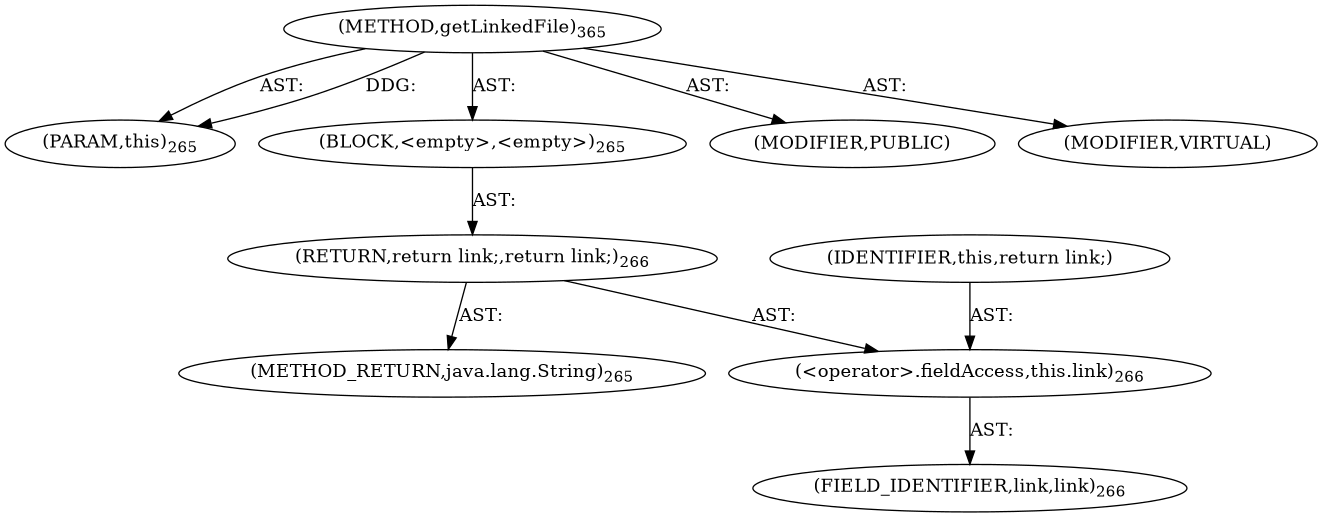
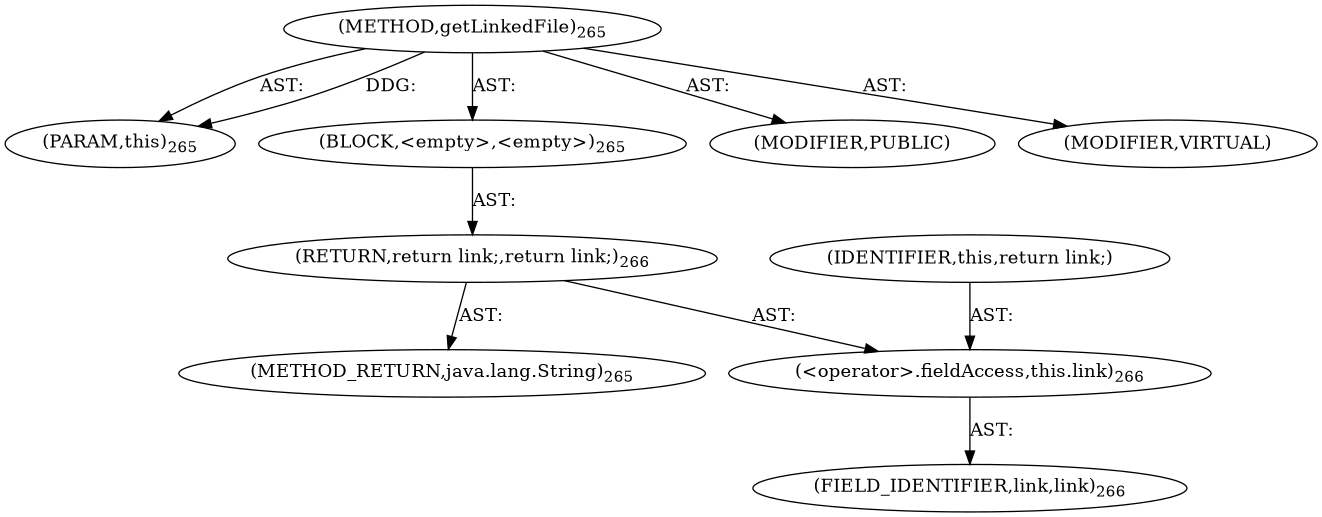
(592, 27) -> (592, 27)
